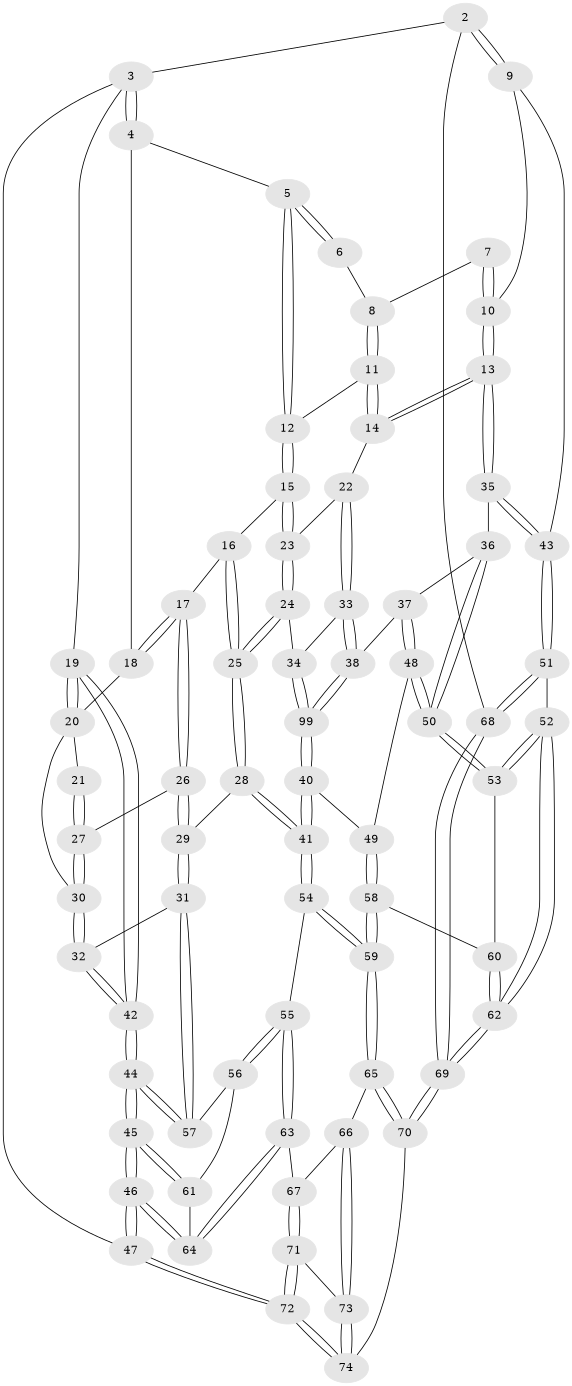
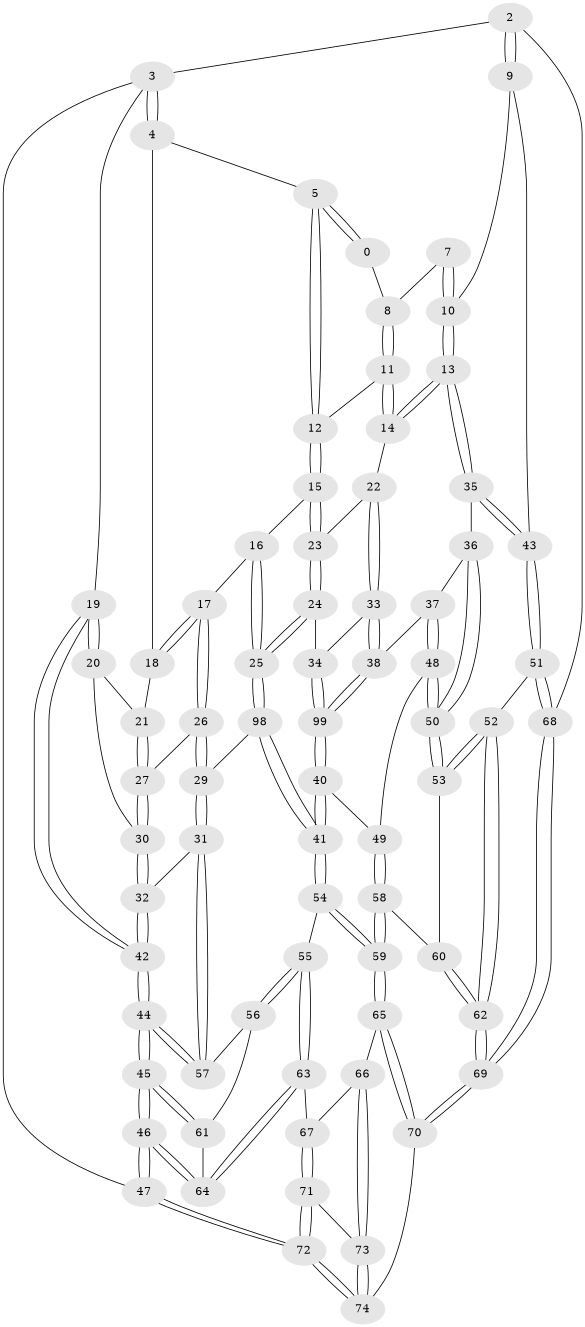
(340, 253) -> (368, 253)
(99, 696) -> (148, 693)
(242, 781) -> (260, 722)
